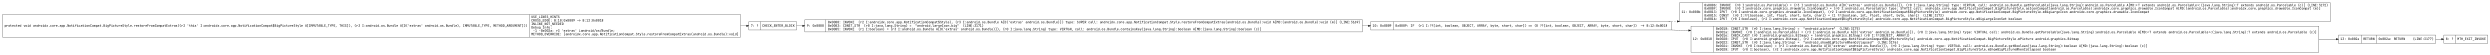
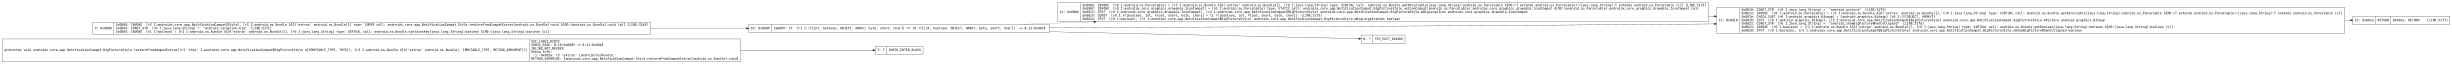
none -> (1711, 16)
(800, 26) -> none
(2439, 39) -> (1204, 35)
